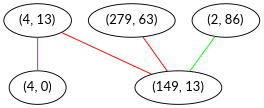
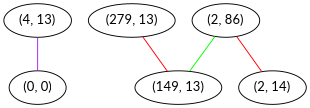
(132, 21) -> (132, 21)
(107, 53) -> none
(38, 88) -> (38, 88)
none -> (273, 88)
